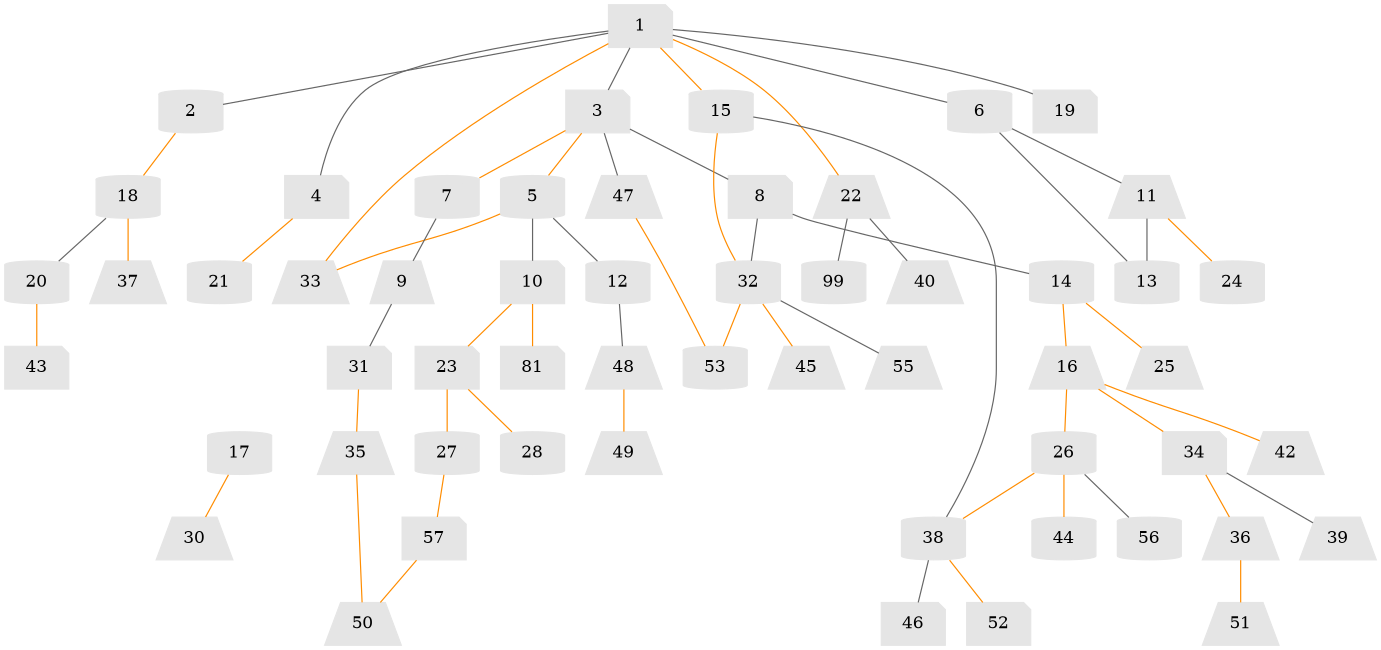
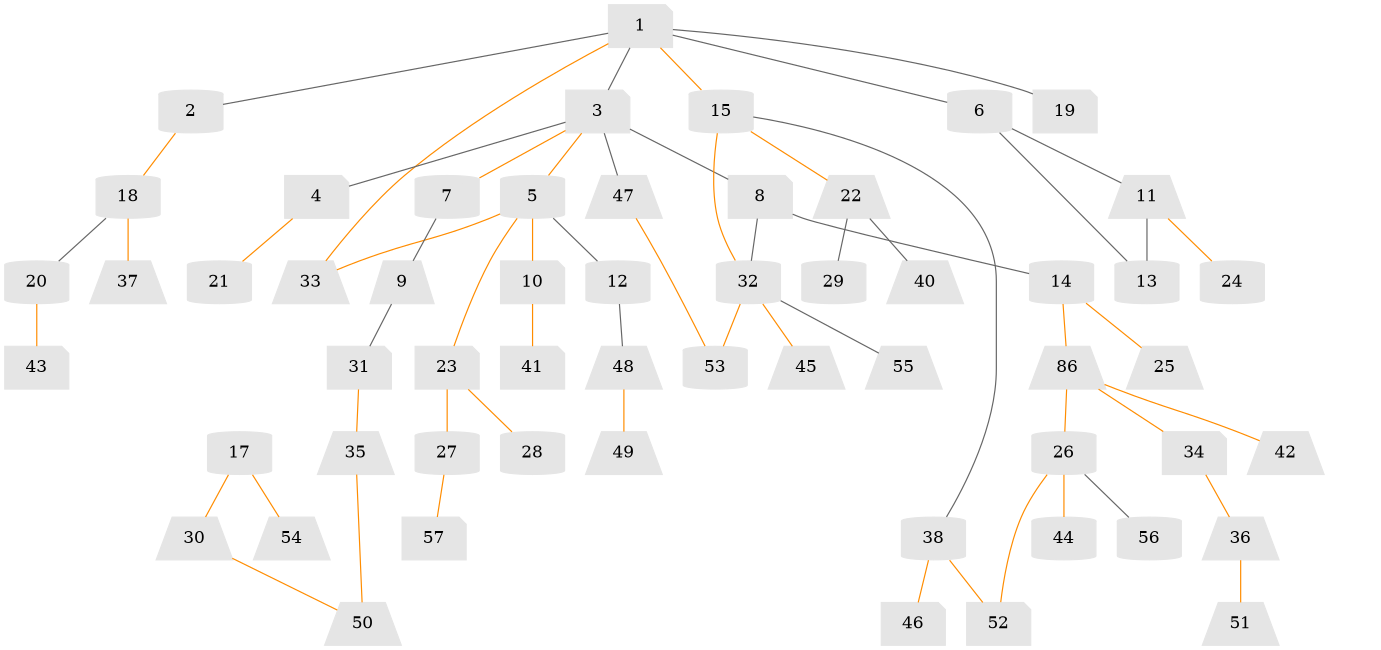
(371, 87) -> (457, 154)
(767, 93) -> (789, 156)
(533, 240) -> (533, 240)
(834, 282) -> (834, 282)
(490, 325) -> (481, 280)
(533, 368) -> (533, 368)
(1068, 368) -> (1068, 368)
(999, 496) -> (1015, 535)
none -> (292, 538)
(1338, 538) -> none
(398, 581) -> (285, 584)
(923, 581) -> (923, 581)
